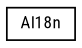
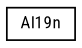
(41, 24) -> (41, 24)
